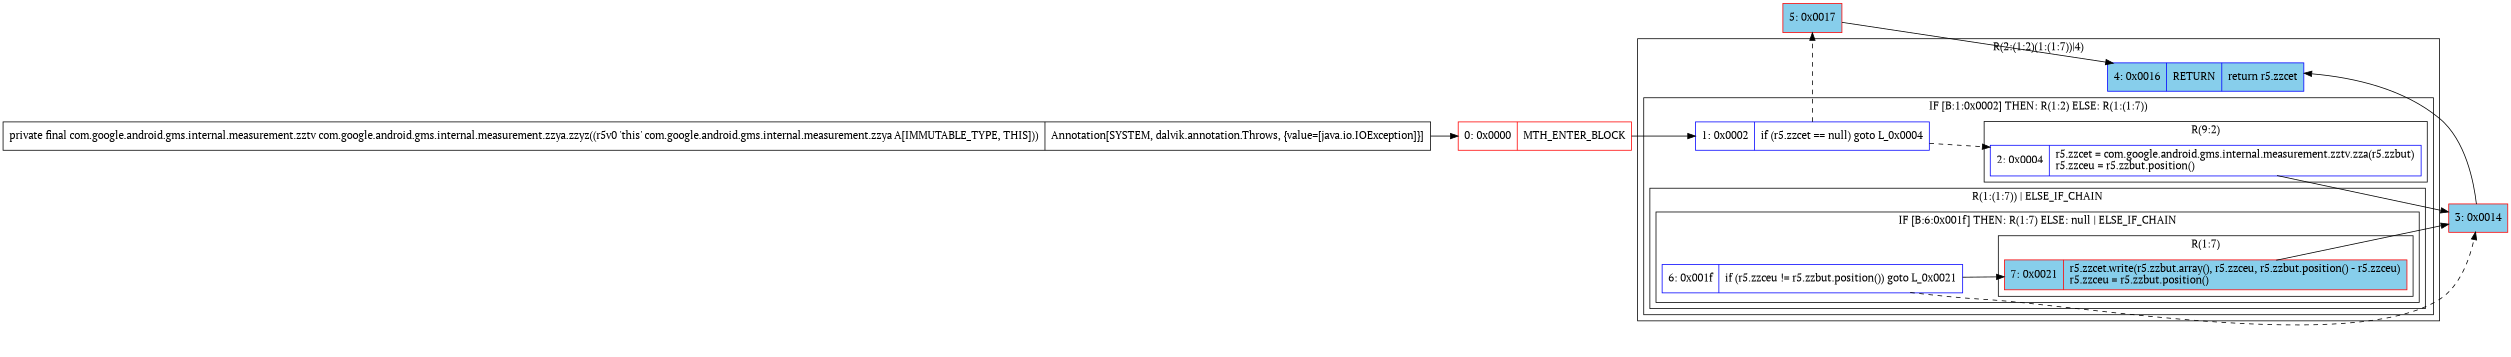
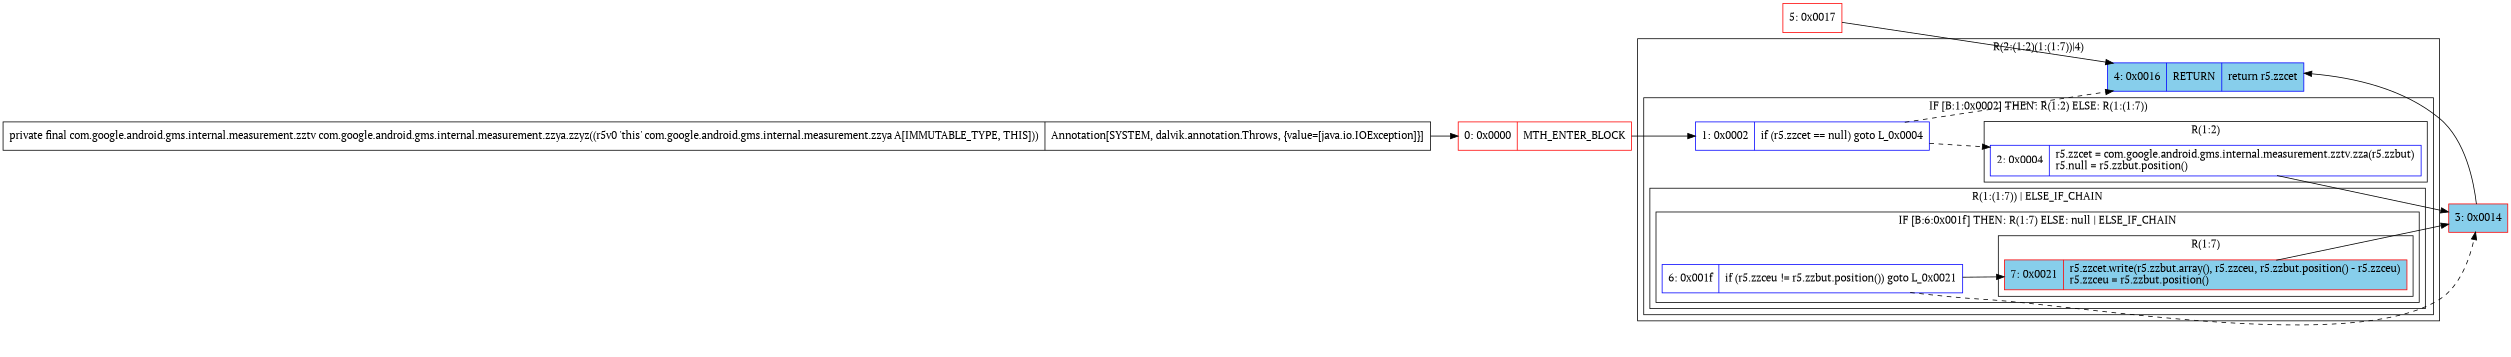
(1812, 18) -> (1812, 18)
(1812, 81) -> (2005, 107)
(2206, 130) -> (2206, 130)
(2125, 166) -> (2122, 166)
